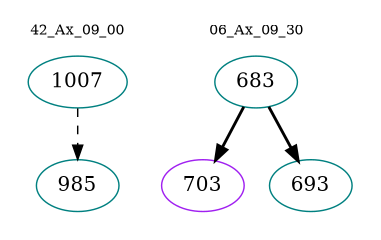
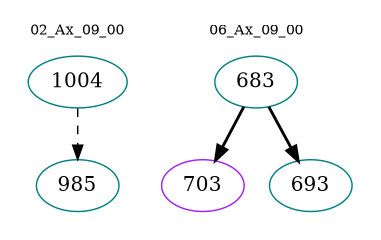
(78, 31) -> (78, 31)
(257, 31) -> (257, 31)
(78, 82) -> (78, 82)
